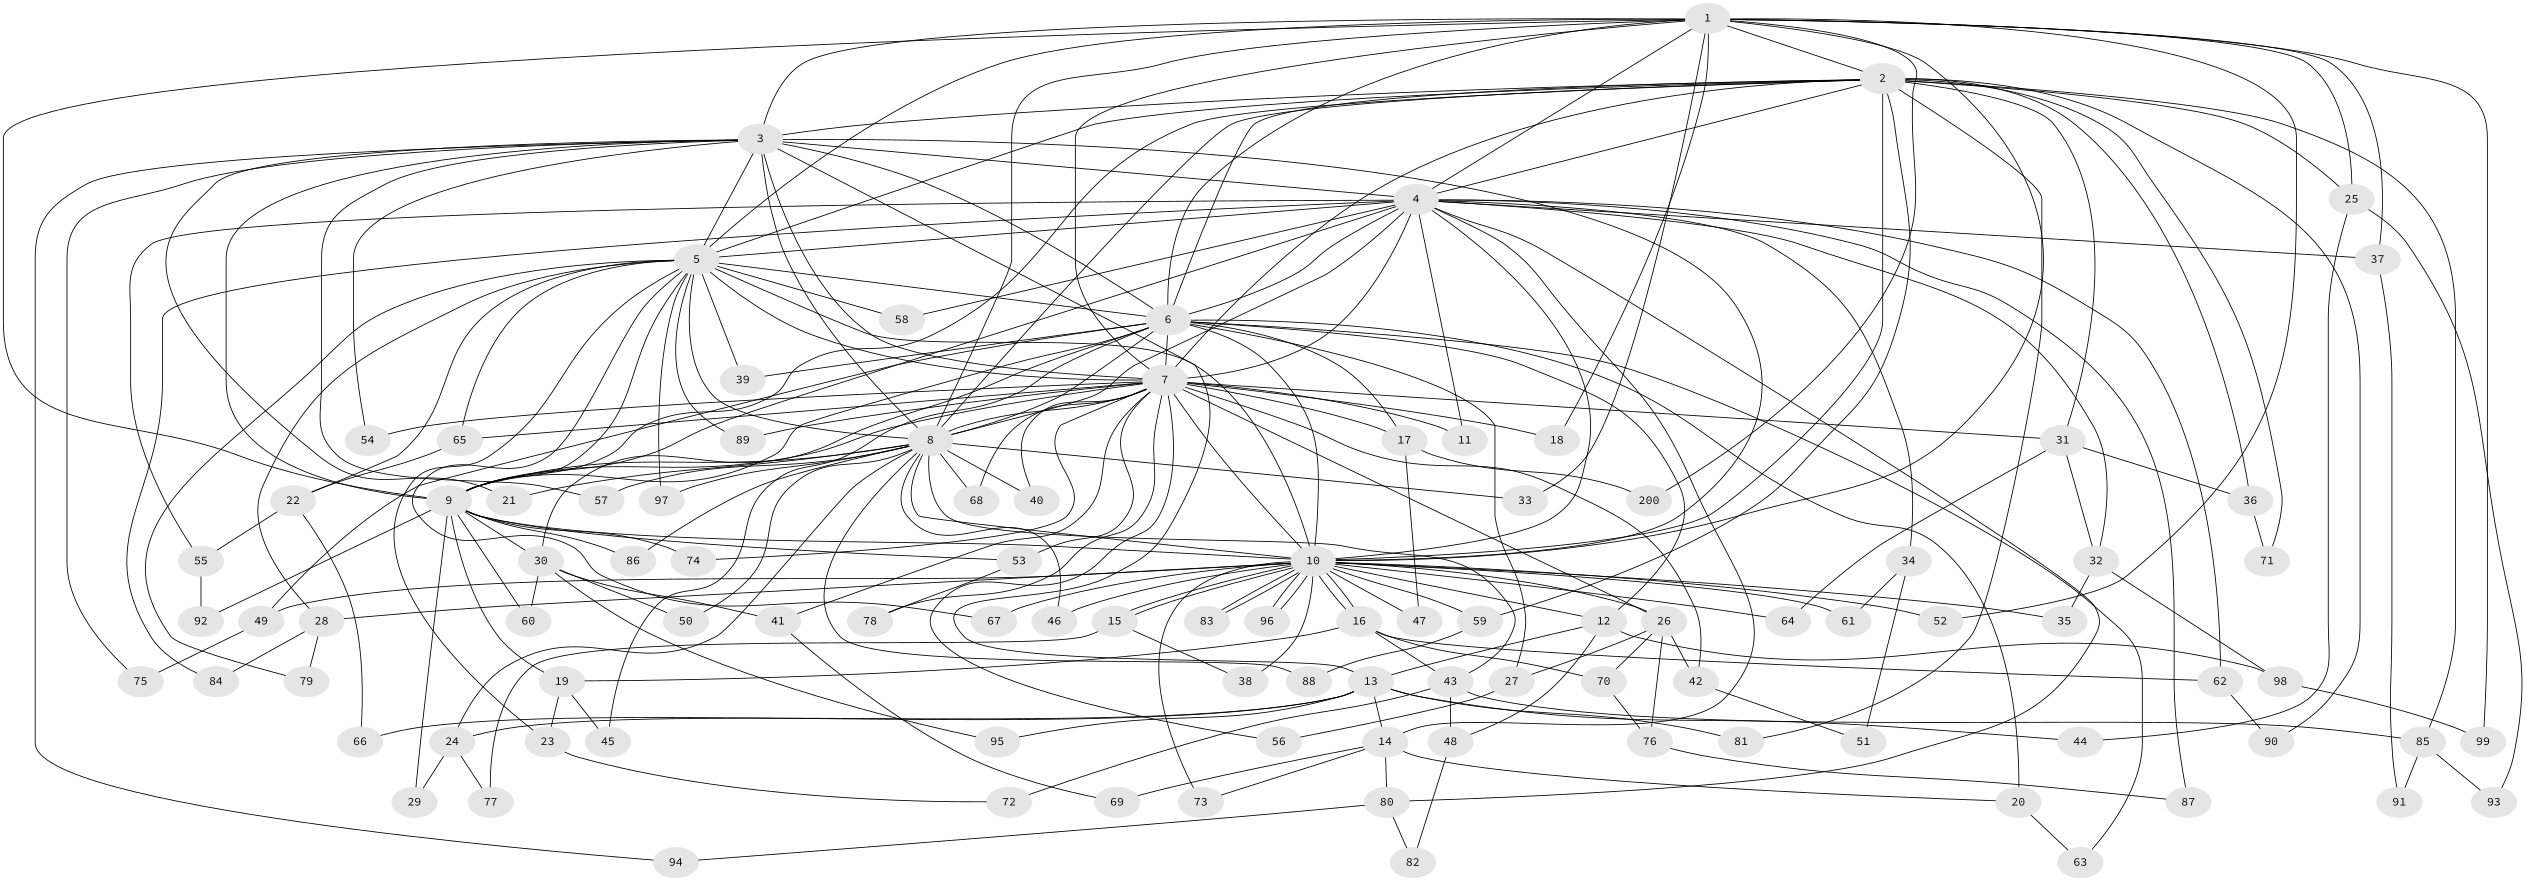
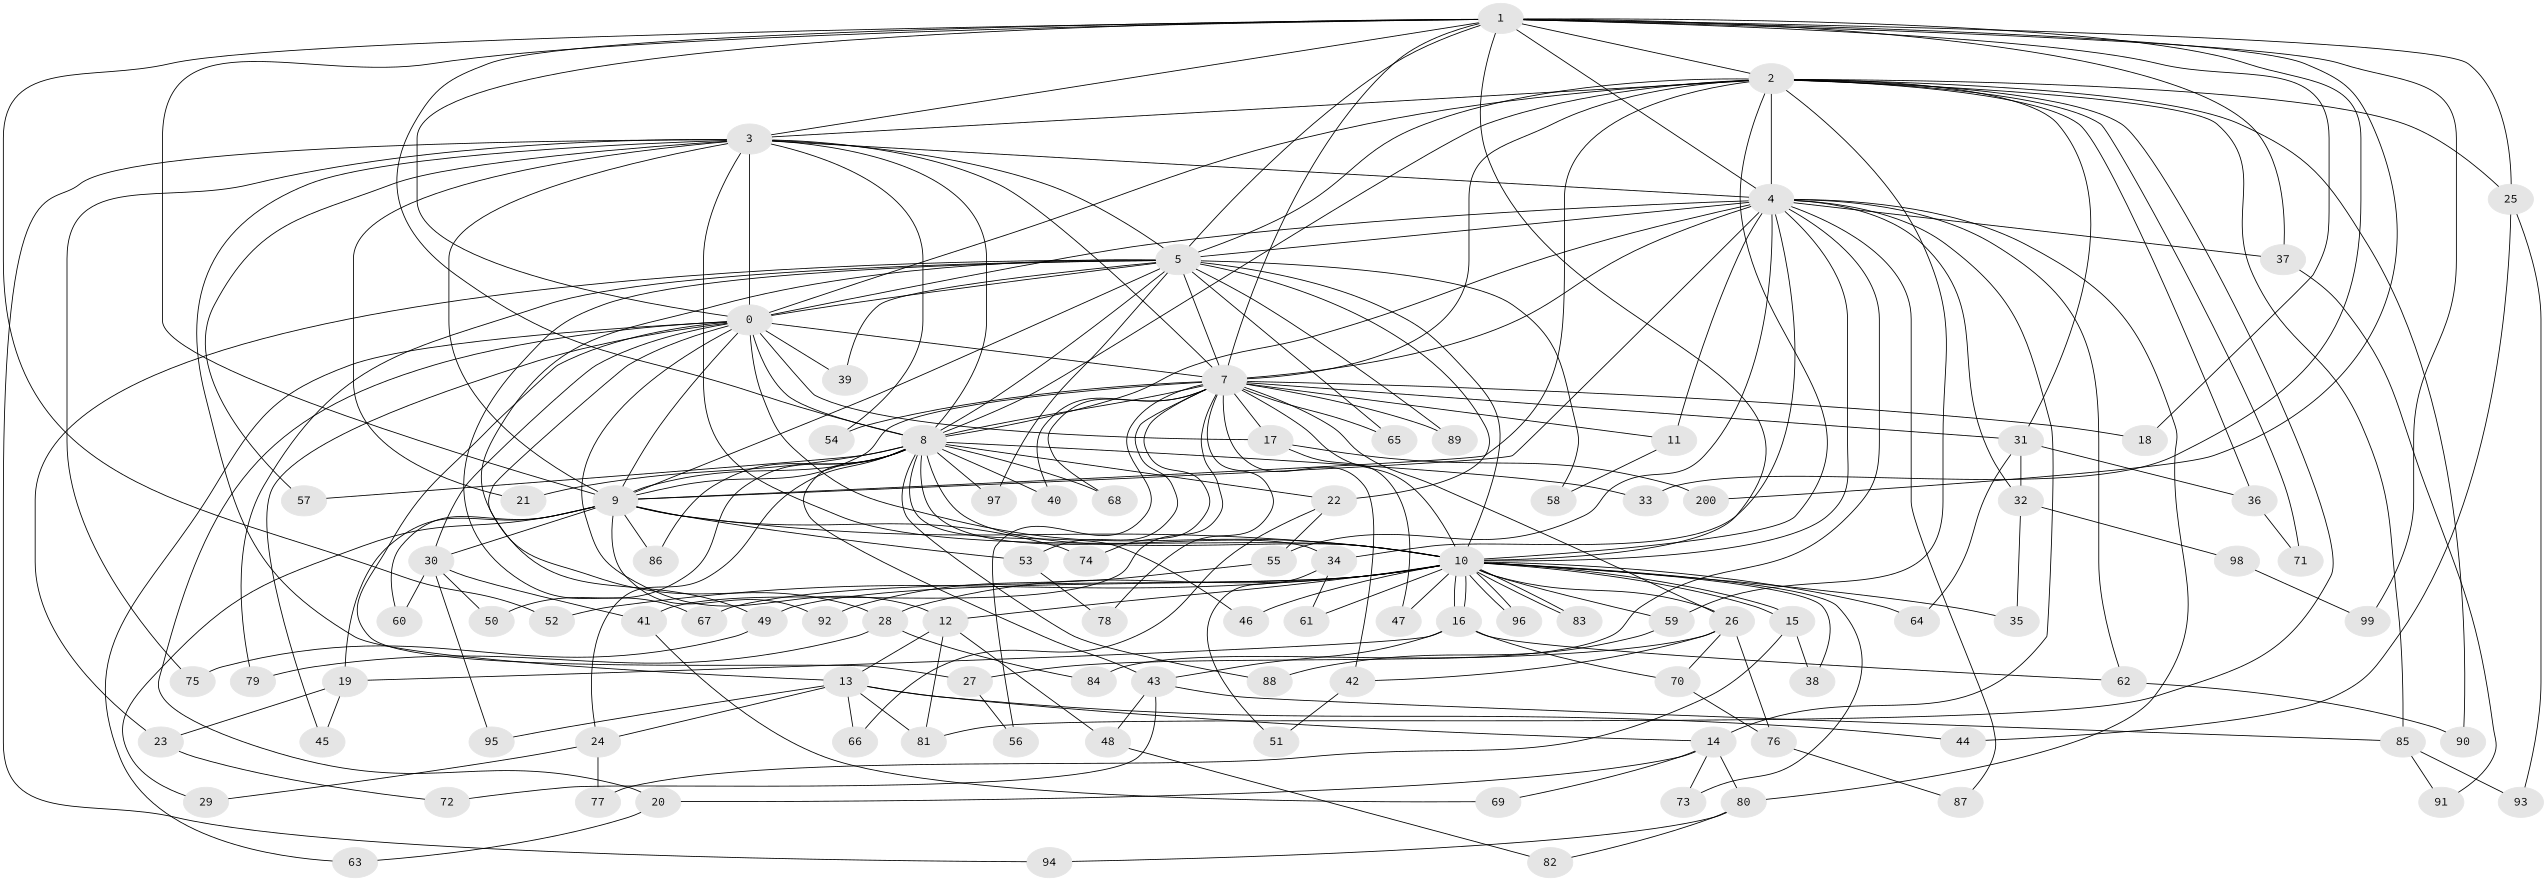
(1159, 260) -> (1620, 468)
(1168, 320) -> (750, 320)
(386, 468) -> (1129, 471)
none -> (1093, 544)
(1942, 652) -> (935, 682)
